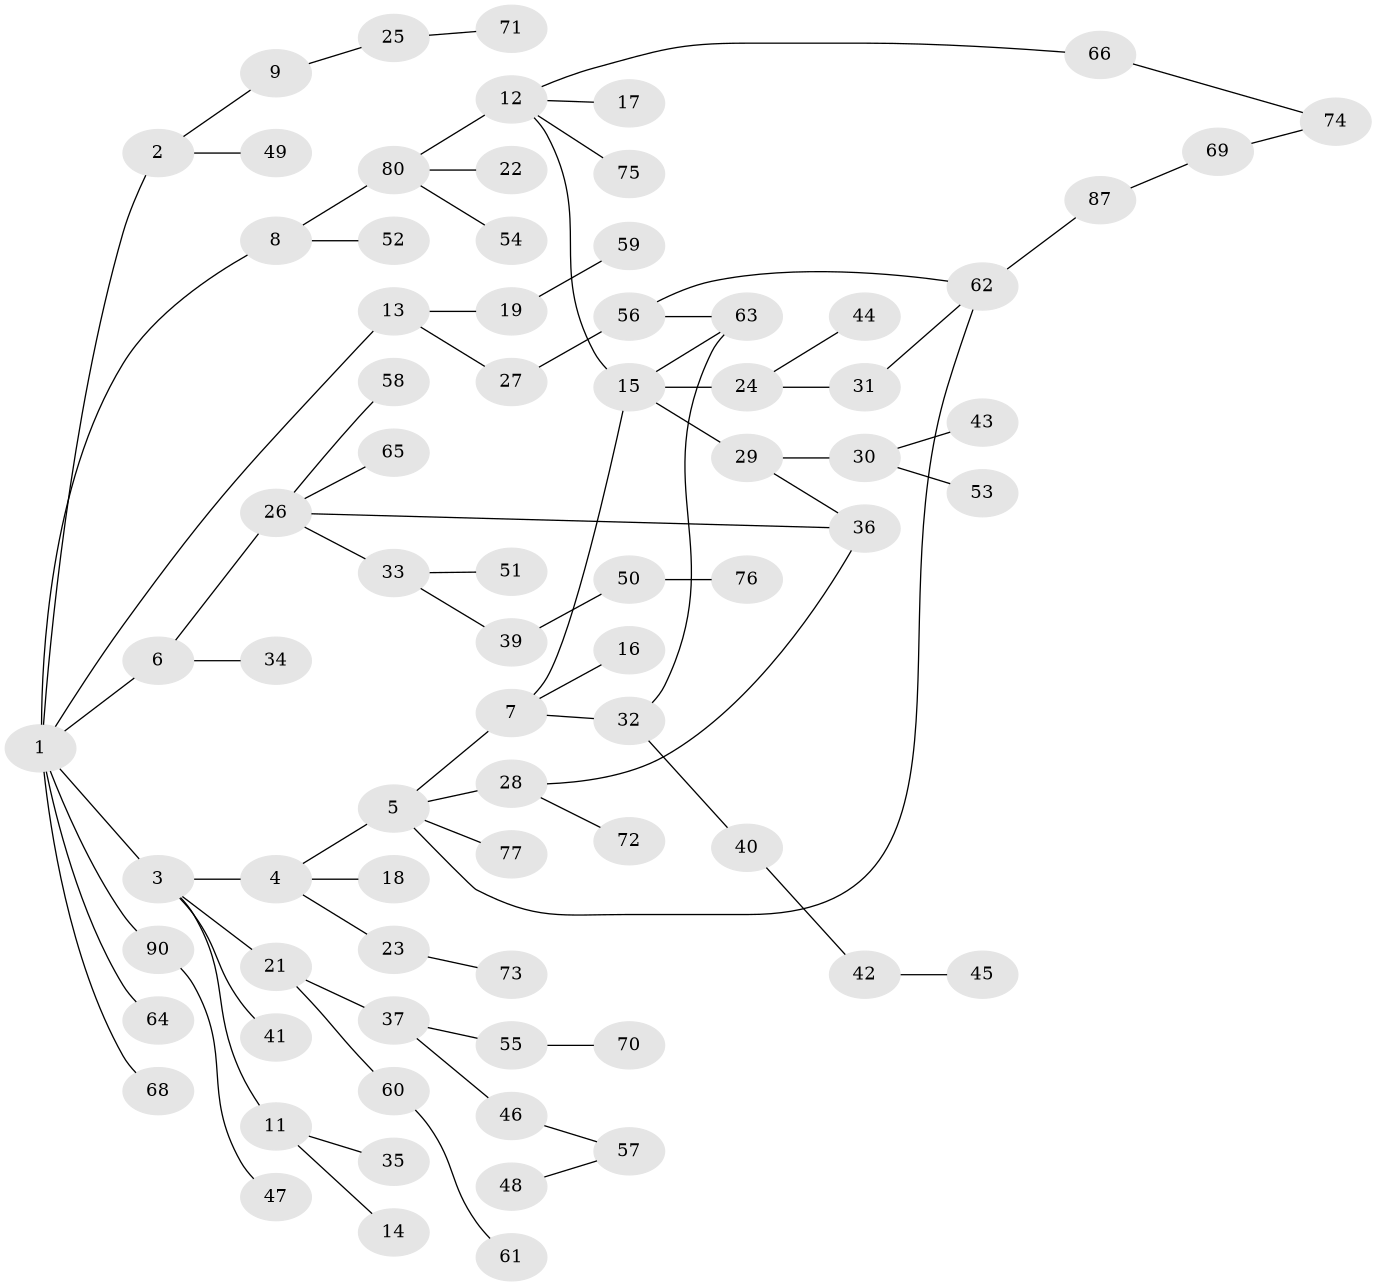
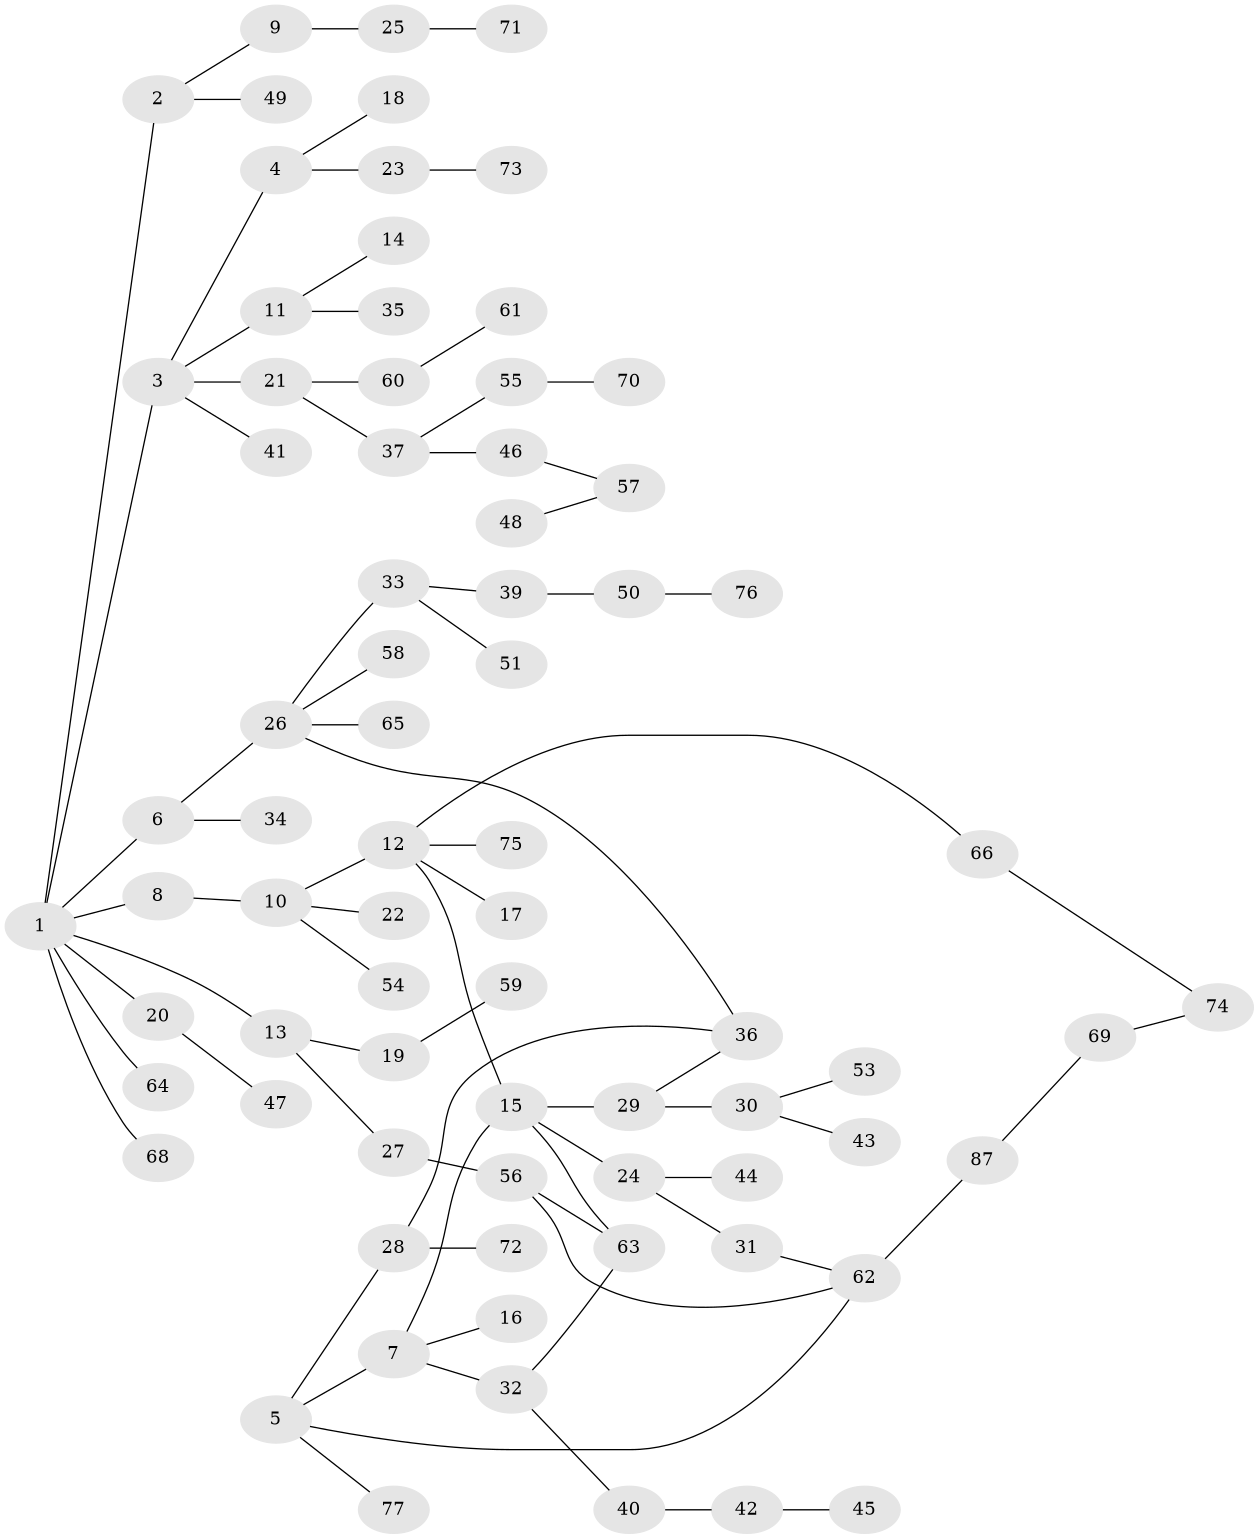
(394, 170) -> (276, 903)
(394, 241) -> none
(335, 844) -> none
(158, 950) -> (158, 1017)
